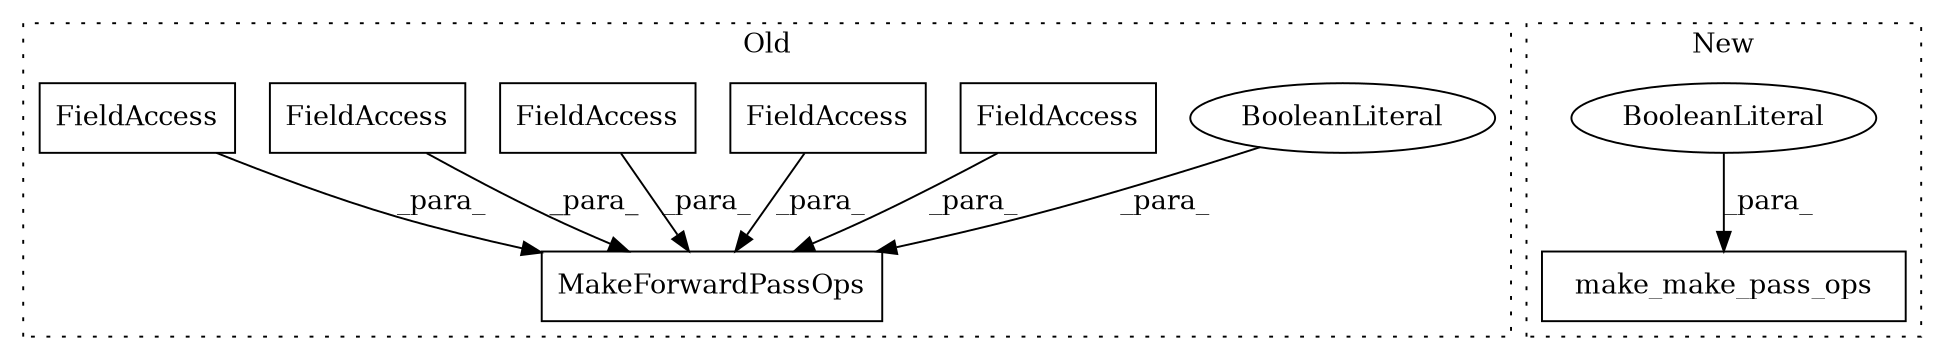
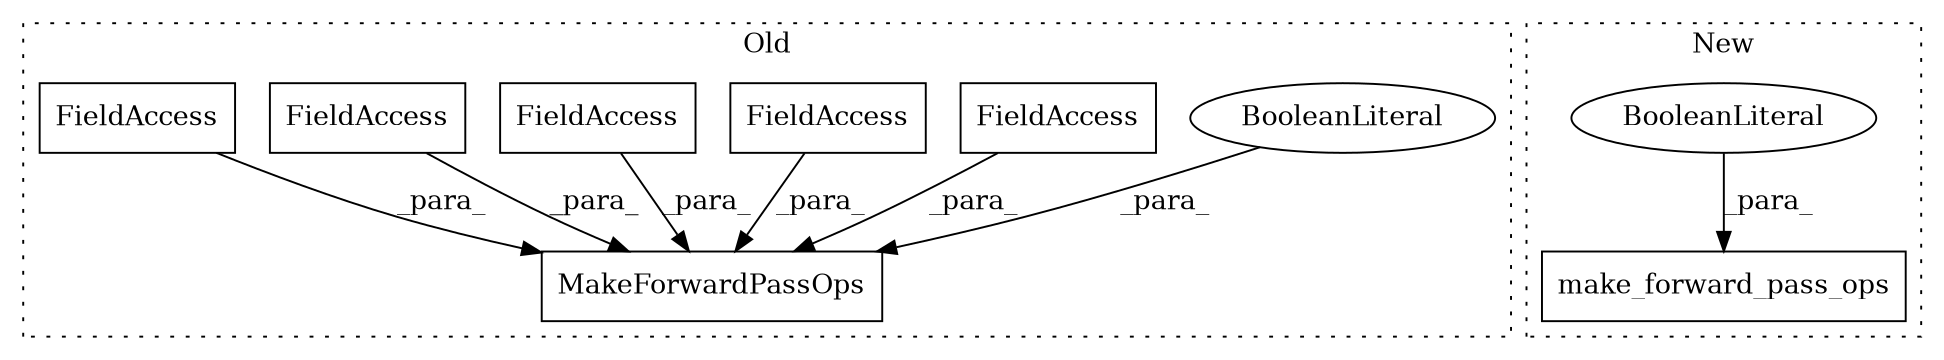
(1724, 286) -> (1724, 286)
